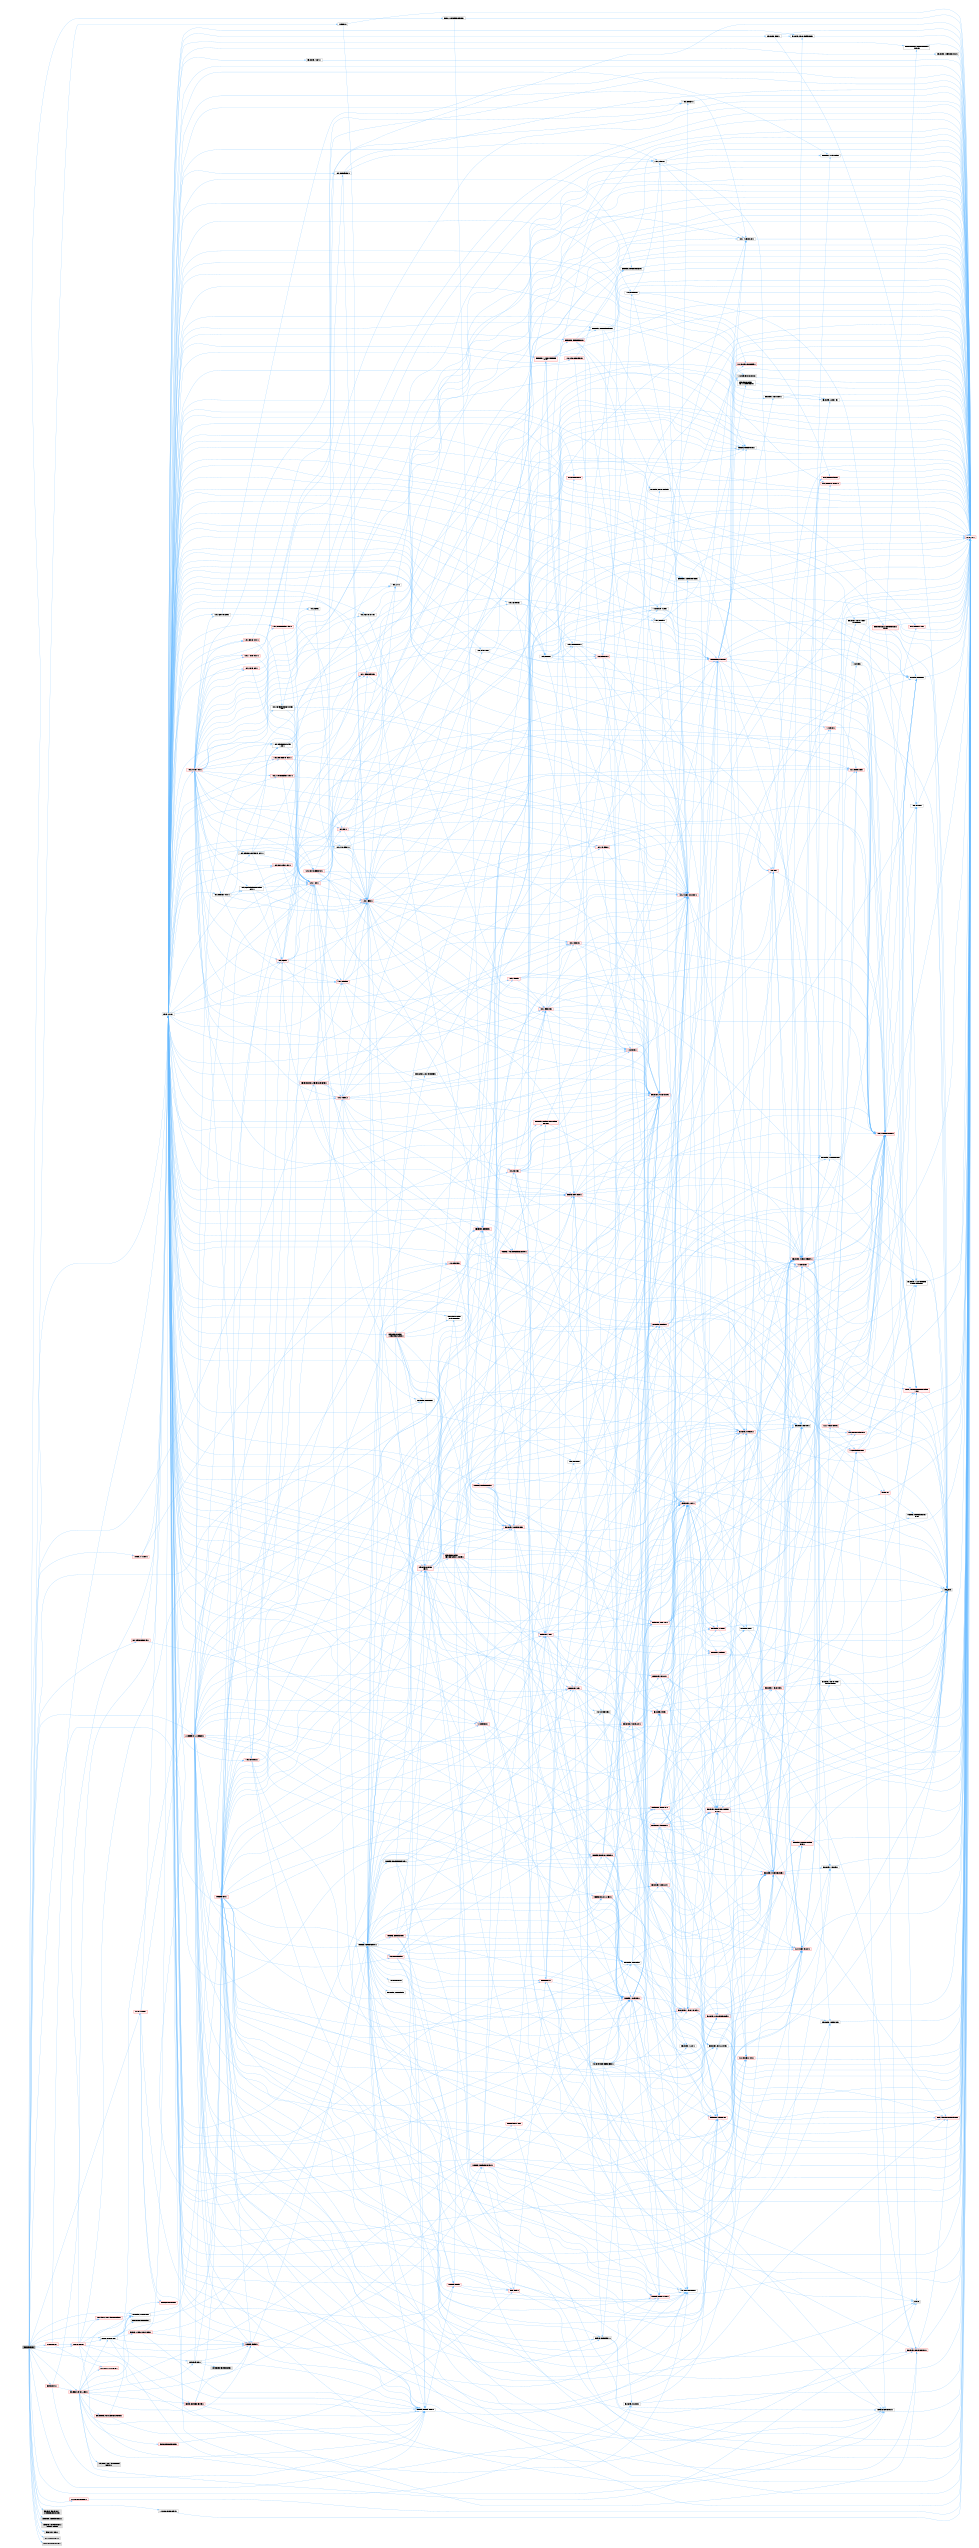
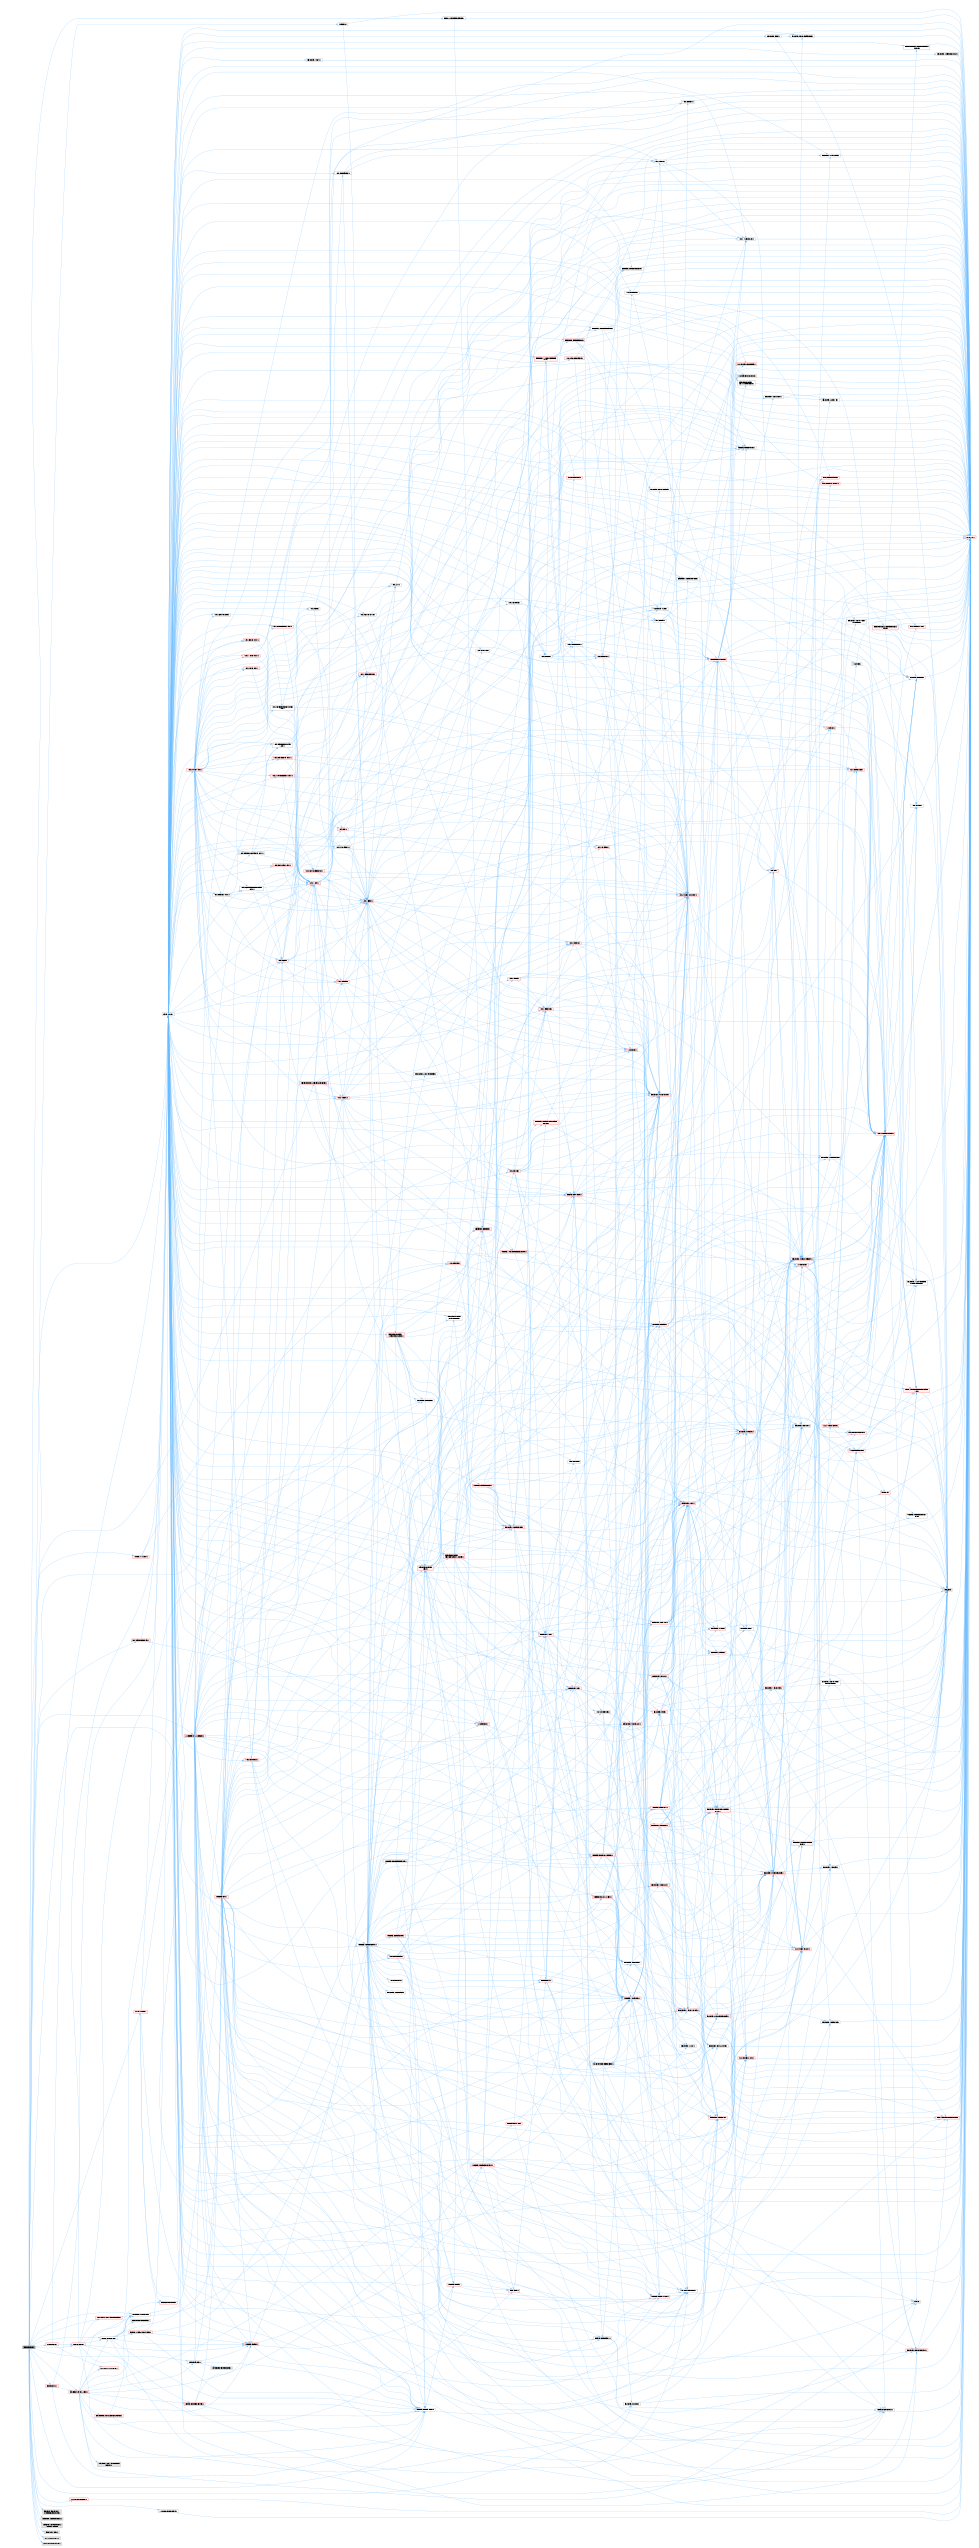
(660, 1808) -> (660, 1808)
(168, 2444) -> none
